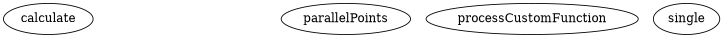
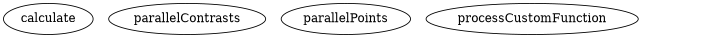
none -> (187, 19)
(687, 19) -> none
